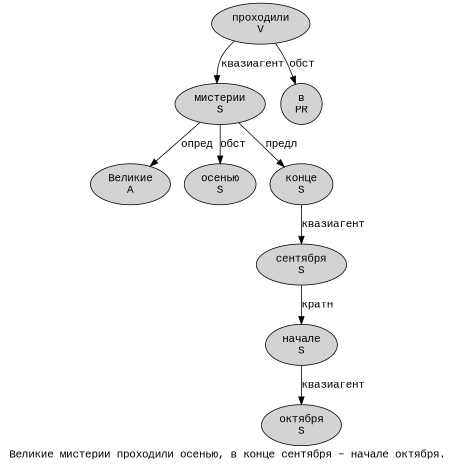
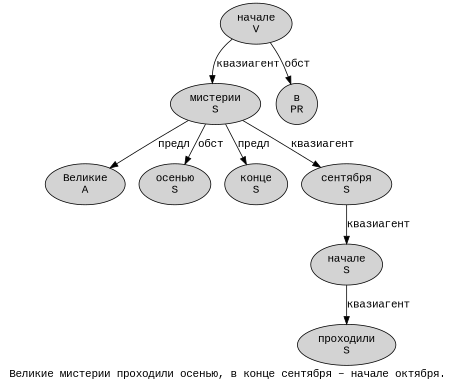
(261, 24) -> (256, 24)
(197, 144) -> (174, 144)
(301, 220) -> (278, 142)
(318, 305) -> (378, 224)
(301, 425) -> (347, 345)
